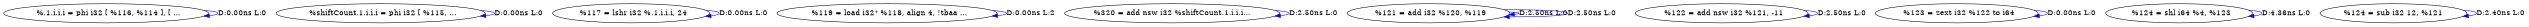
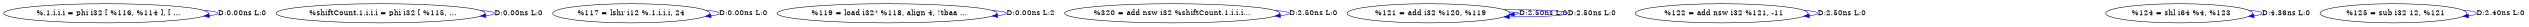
(631, 13) -> (631, 13)
(1957, 13) -> none
(2393, 13) -> (2393, 13)
